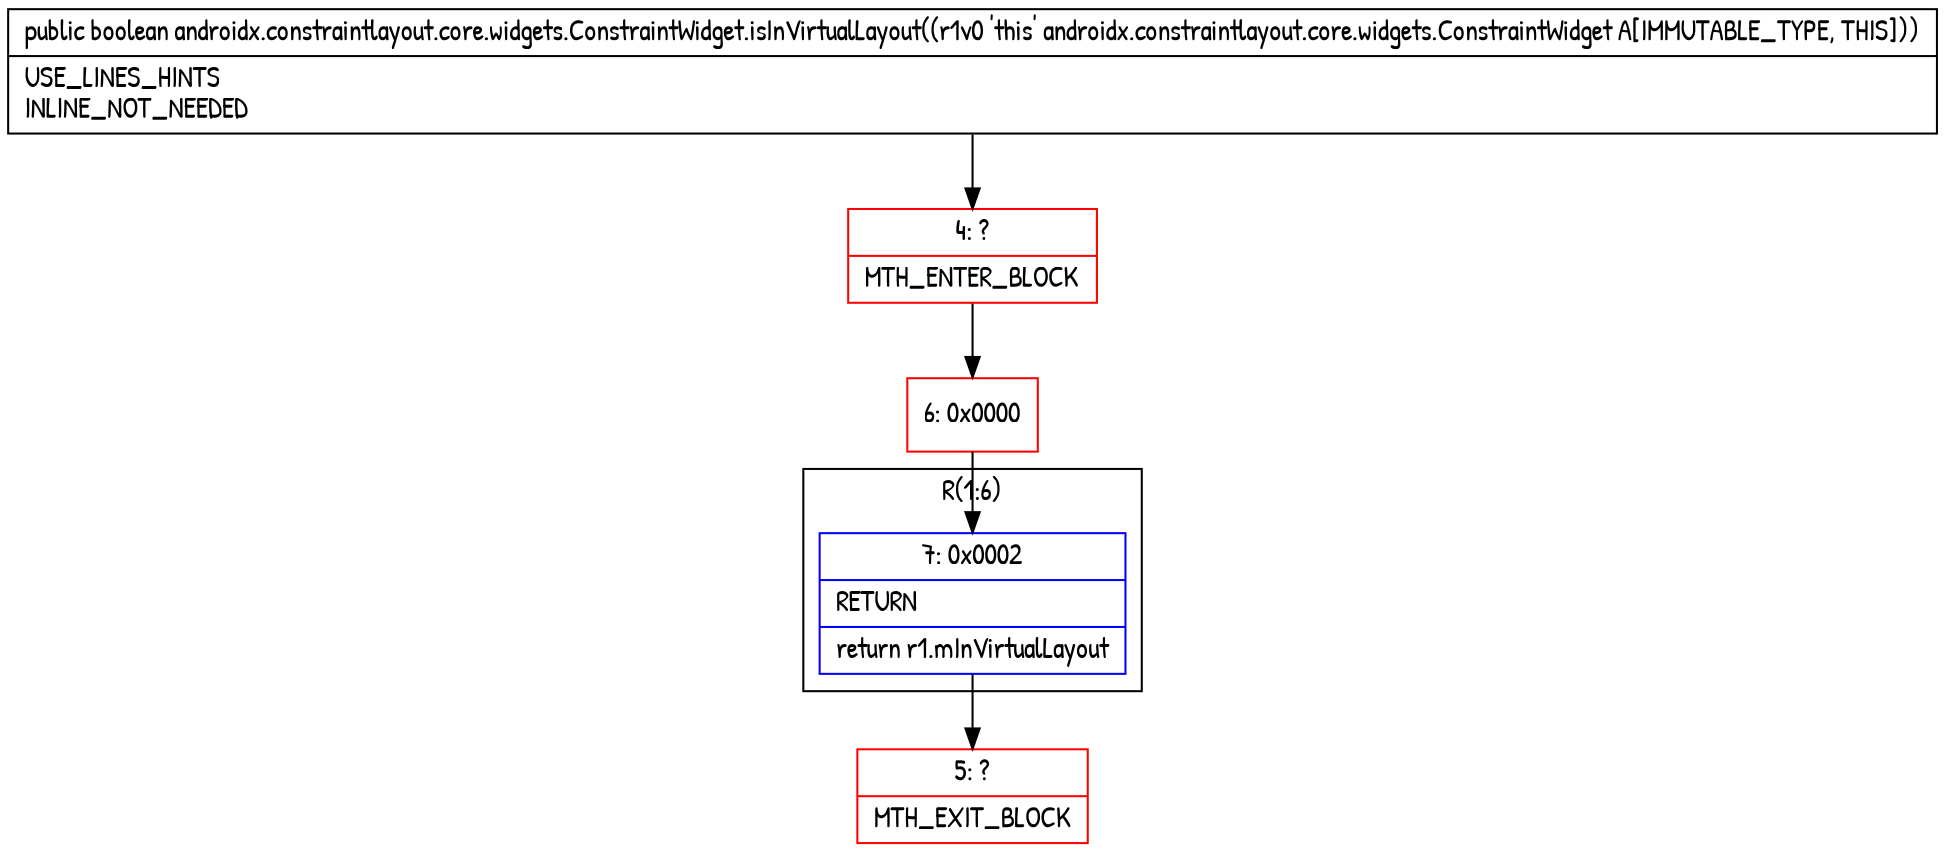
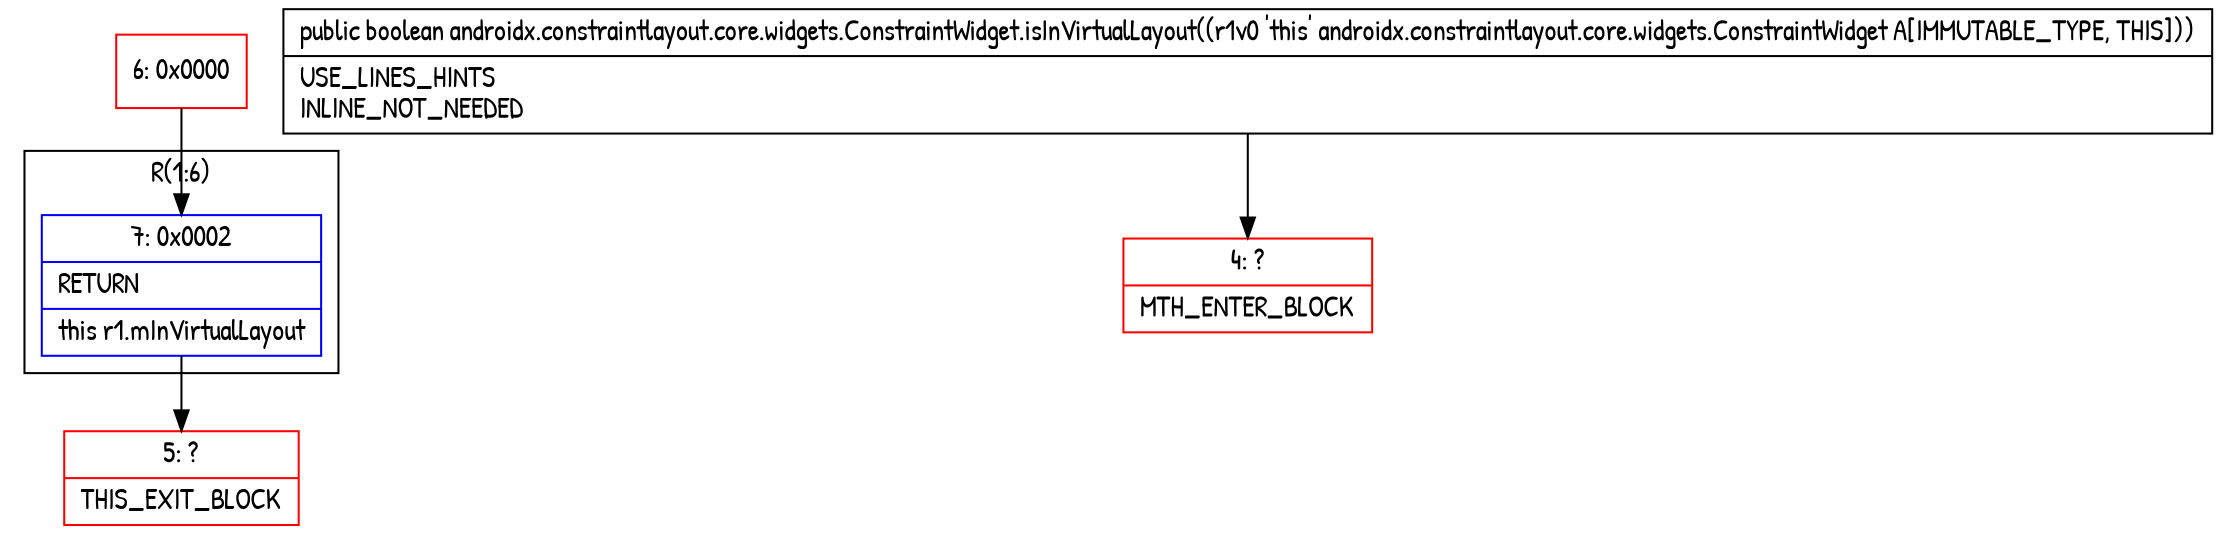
(973, 330) -> none
(973, 649) -> (181, 331)
(973, 819) -> (181, 501)
